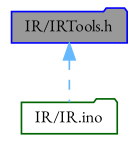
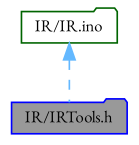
(69, 81) -> (69, 81)
